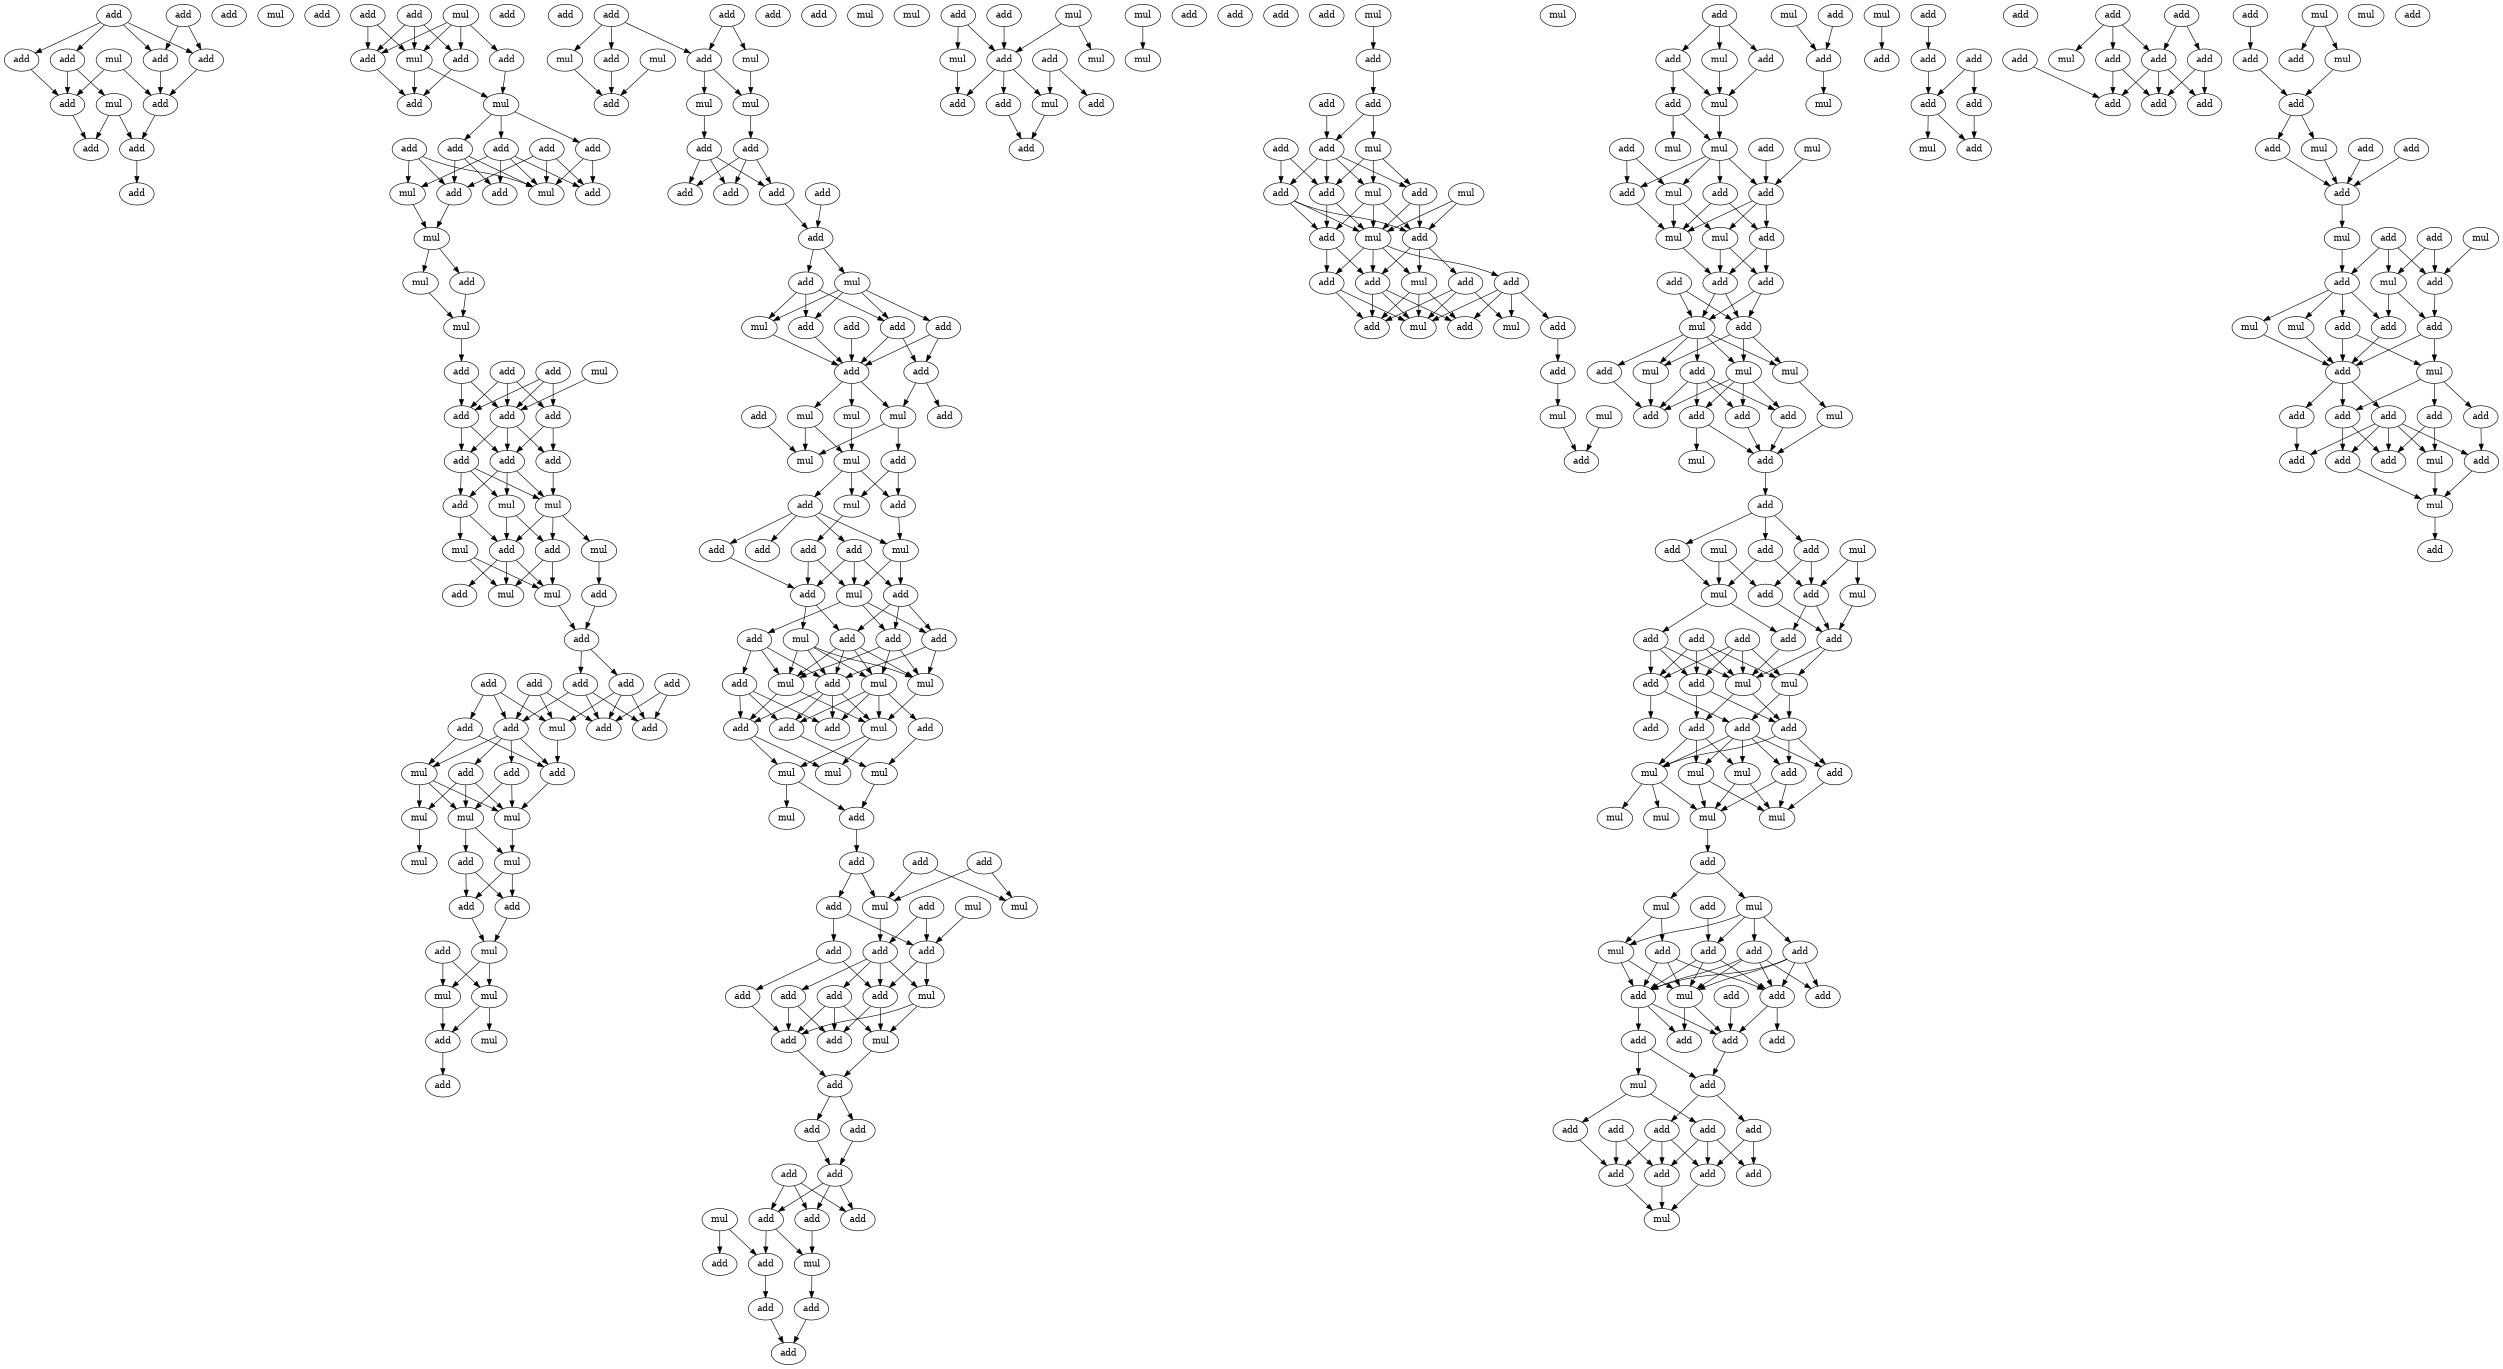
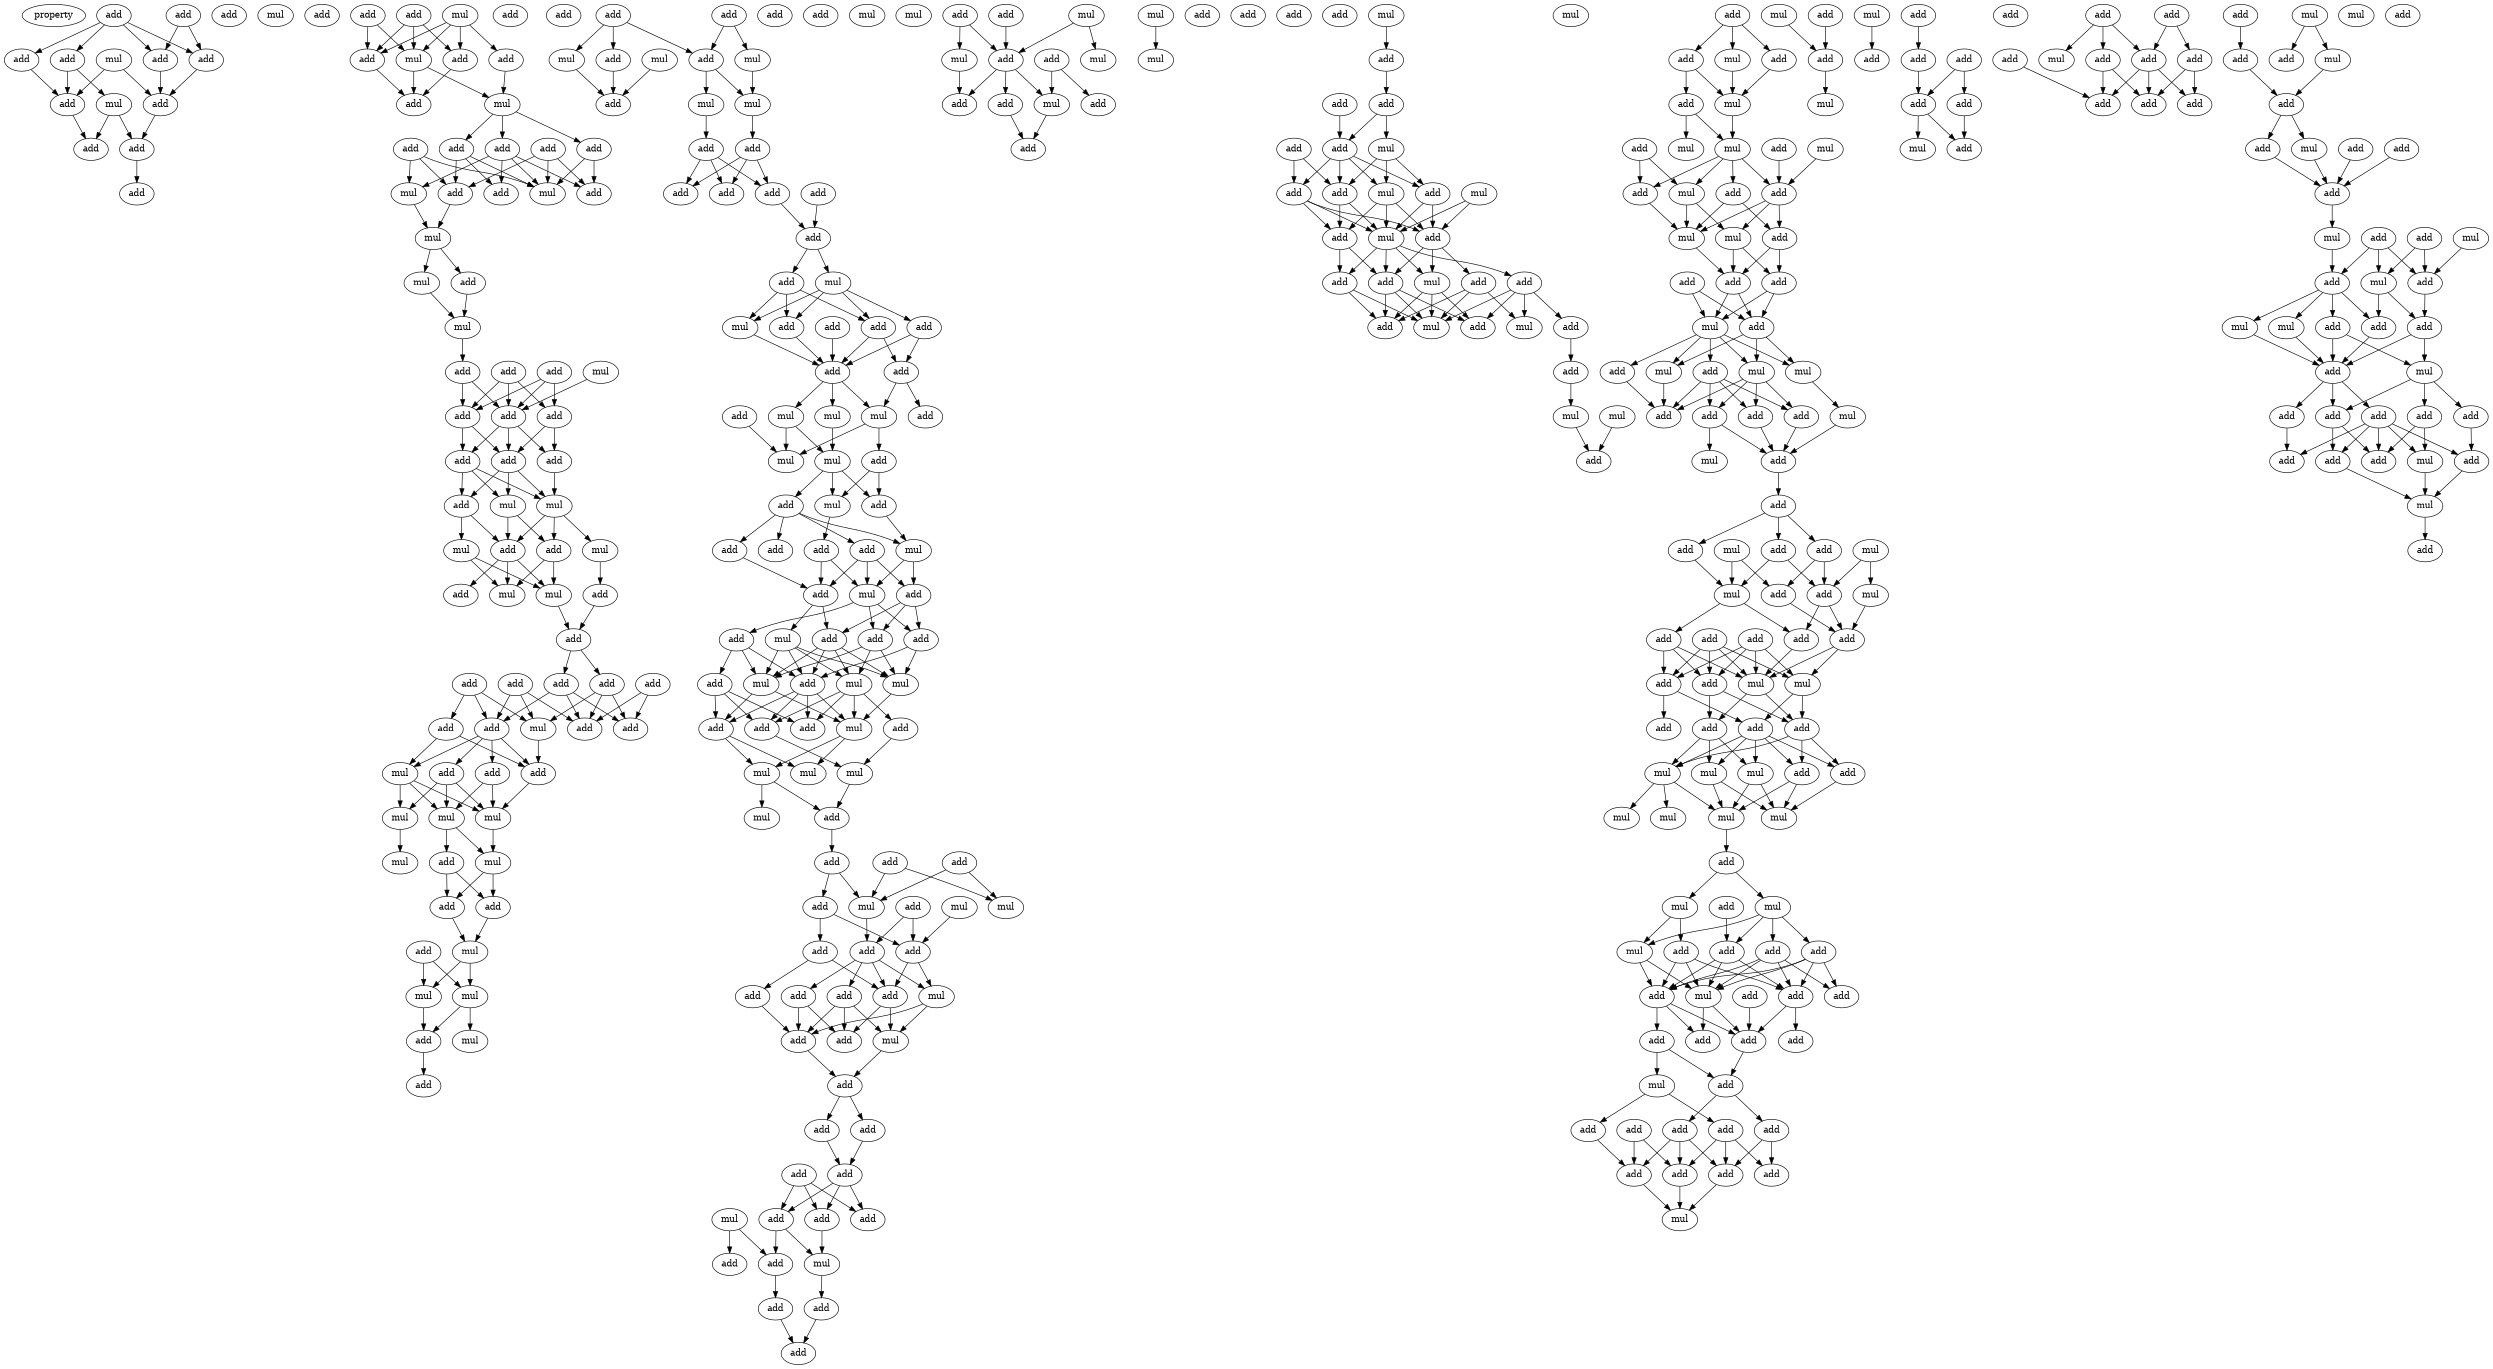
none -> (54, 15)
